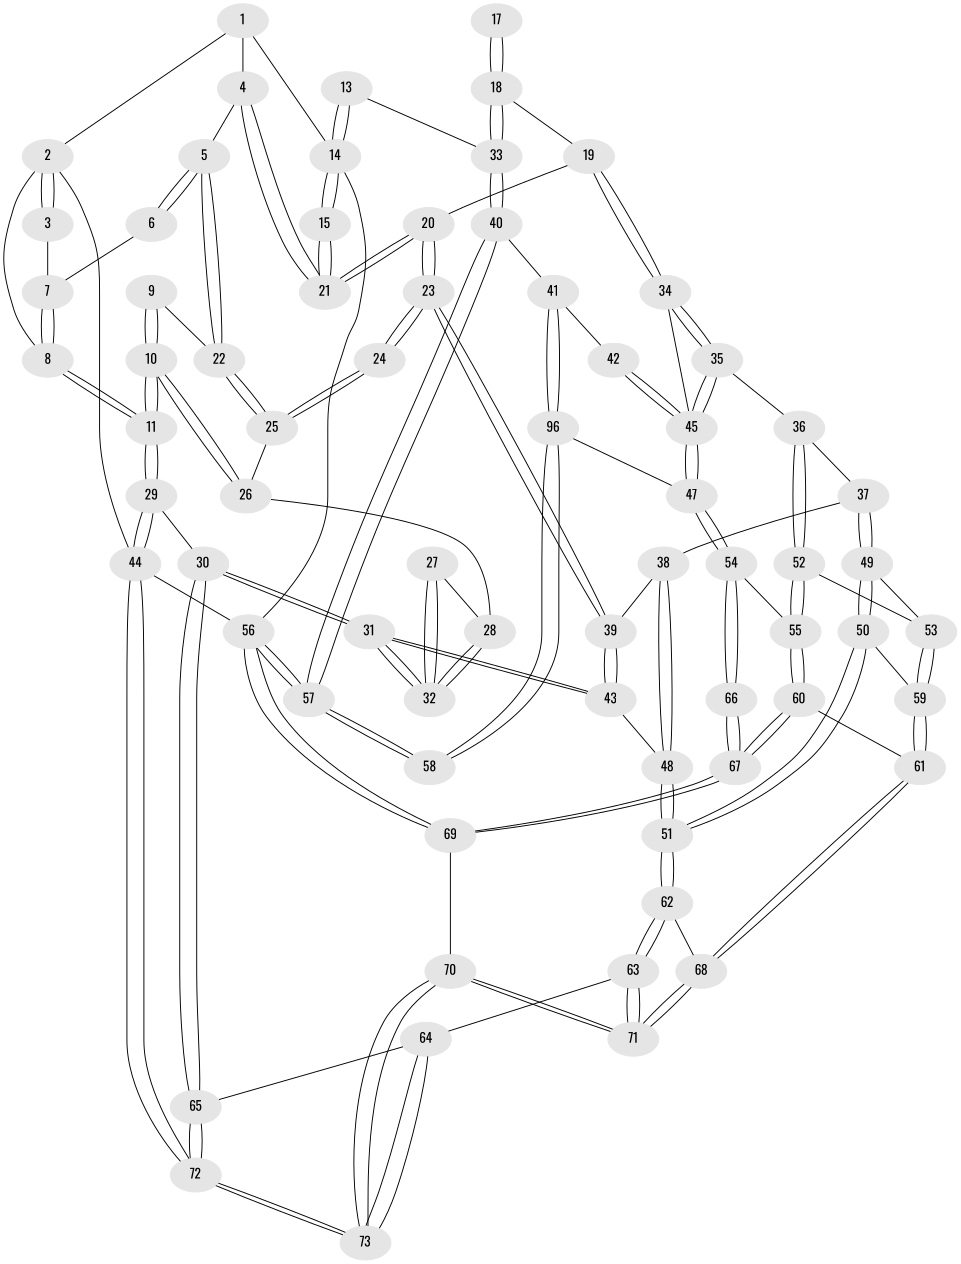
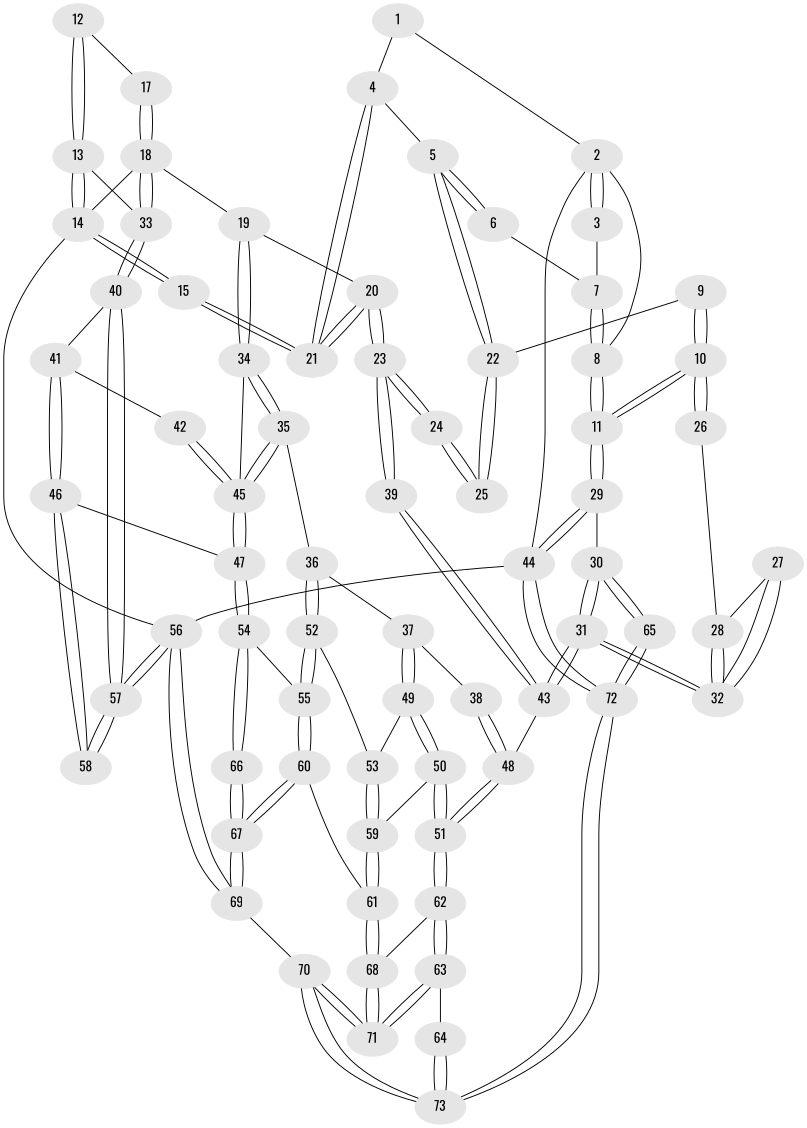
none -> (78, 21)
(289, 89) -> (116, 186)
(553, 428) -> (56, 496)
(259, 462) -> none
(637, 598) -> none
(311, 1073) -> none
